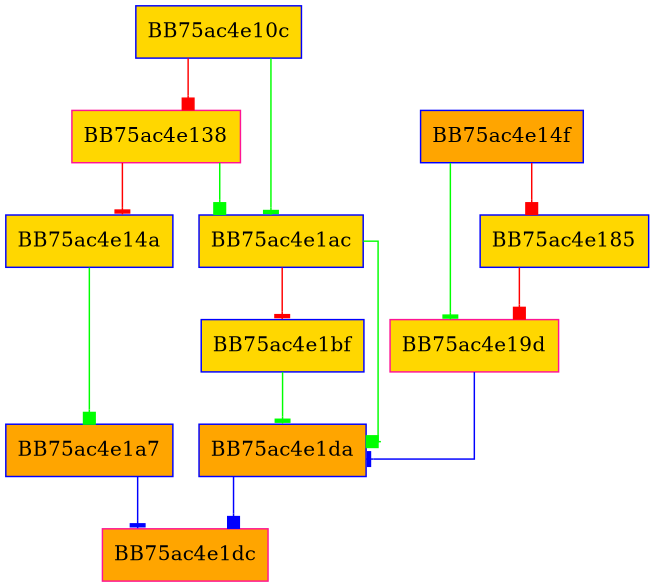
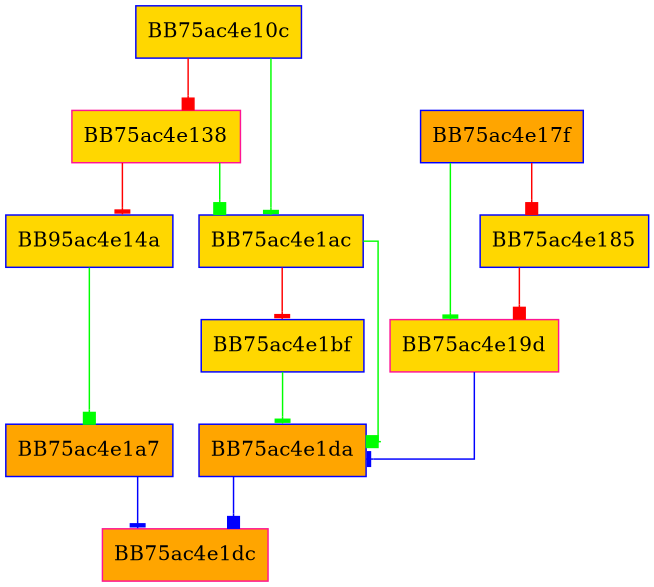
(502, 137) -> (502, 137)
(89, 241) -> (89, 241)
